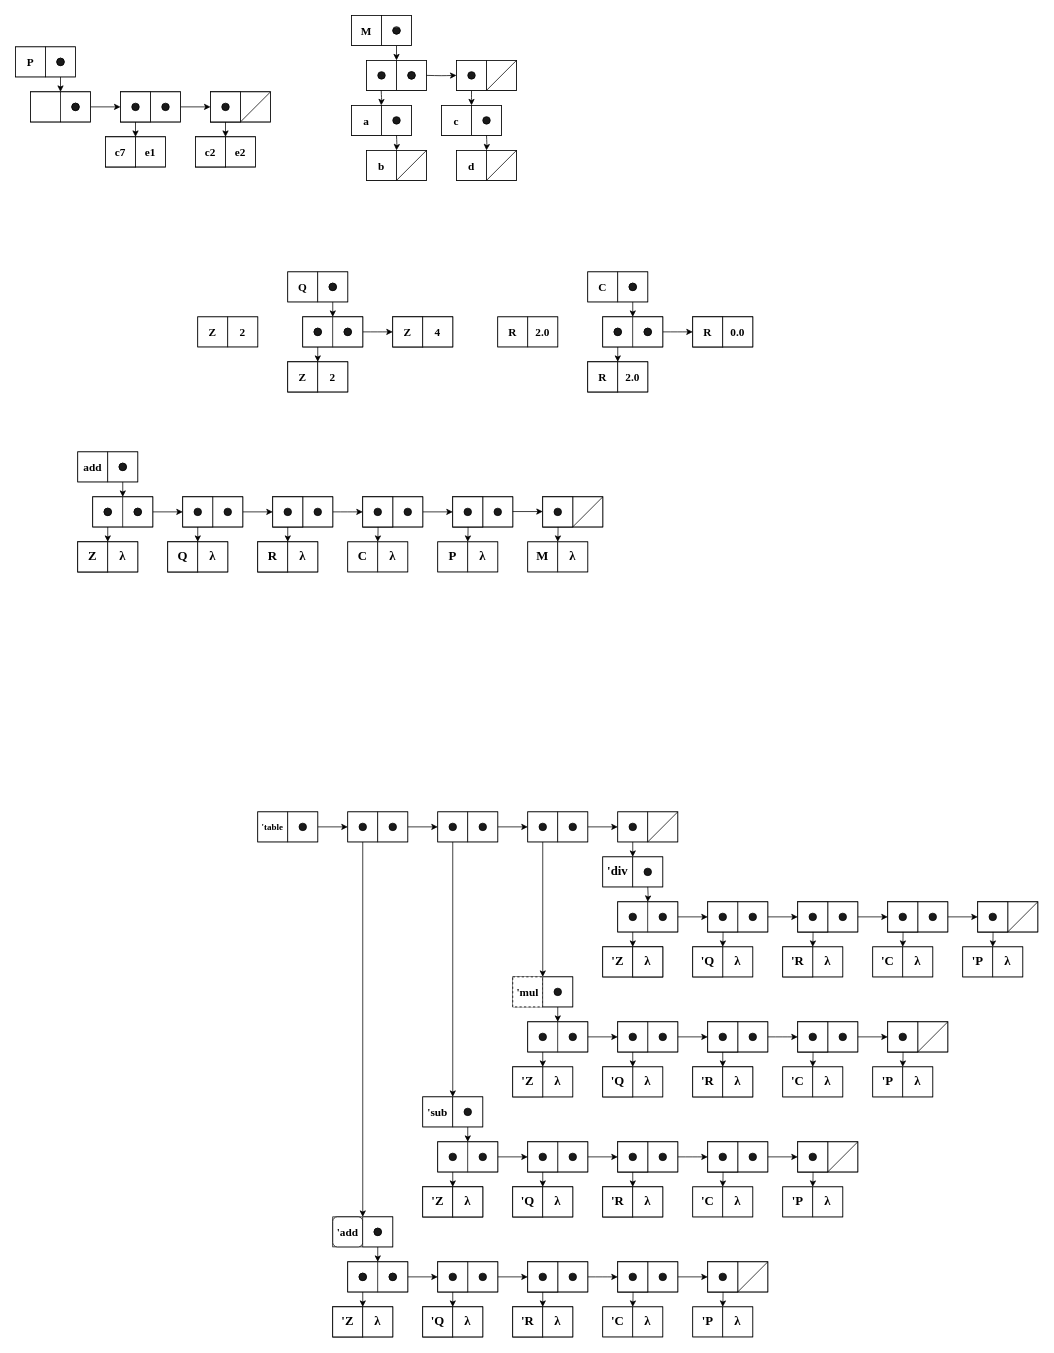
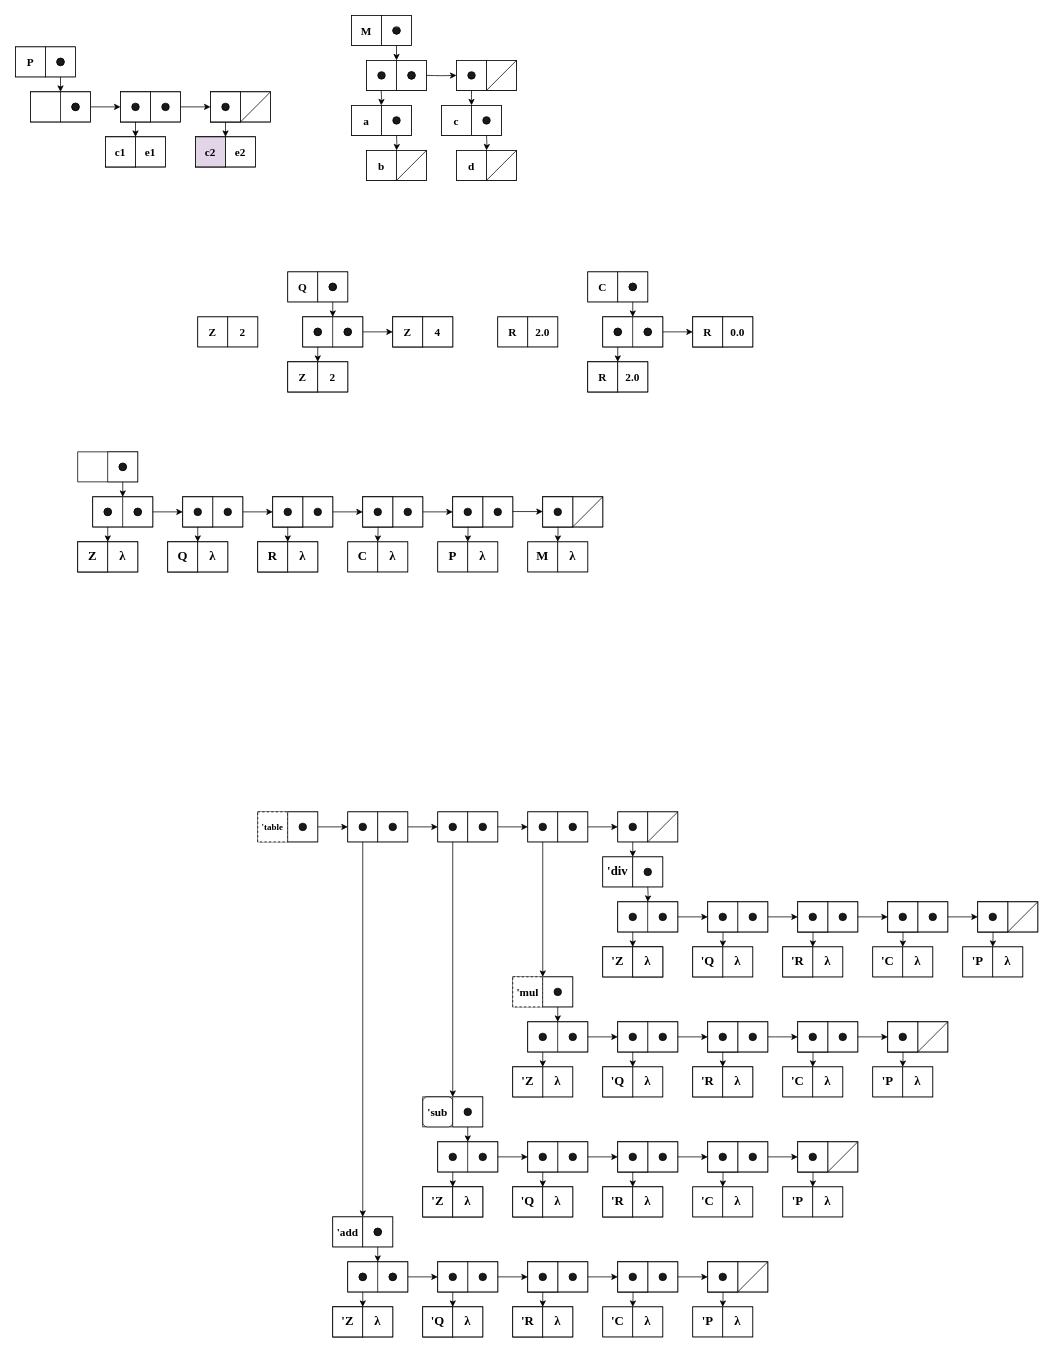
(120, 152) -> (120, 152)
(210, 152) -> (210, 152)
(93, 467) -> none
(273, 827) -> (273, 827)
(438, 1112) -> (438, 1112)
(348, 1232) -> (348, 1232)
